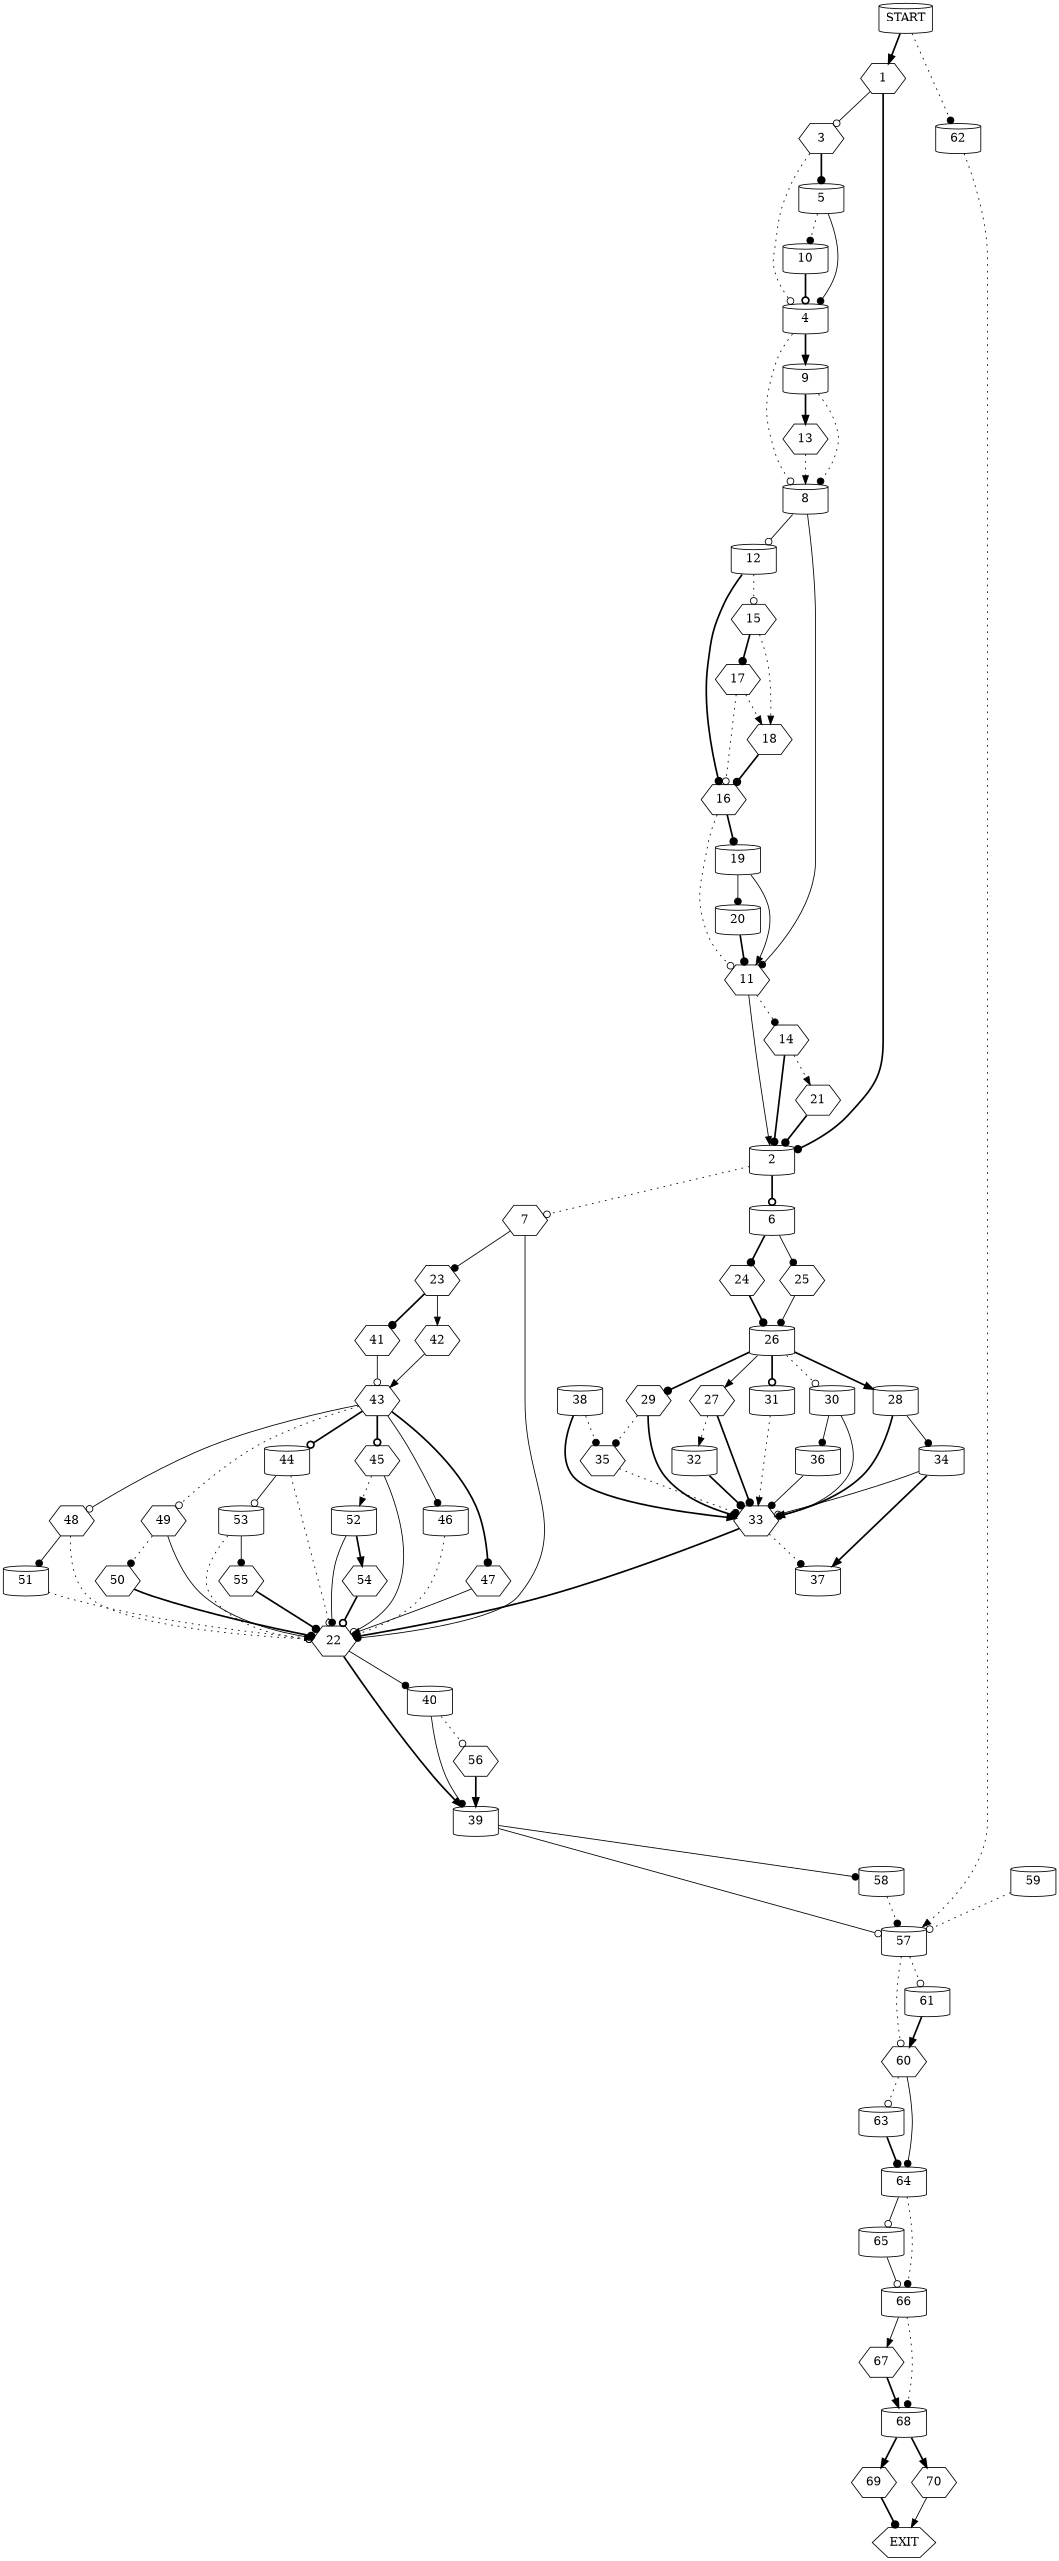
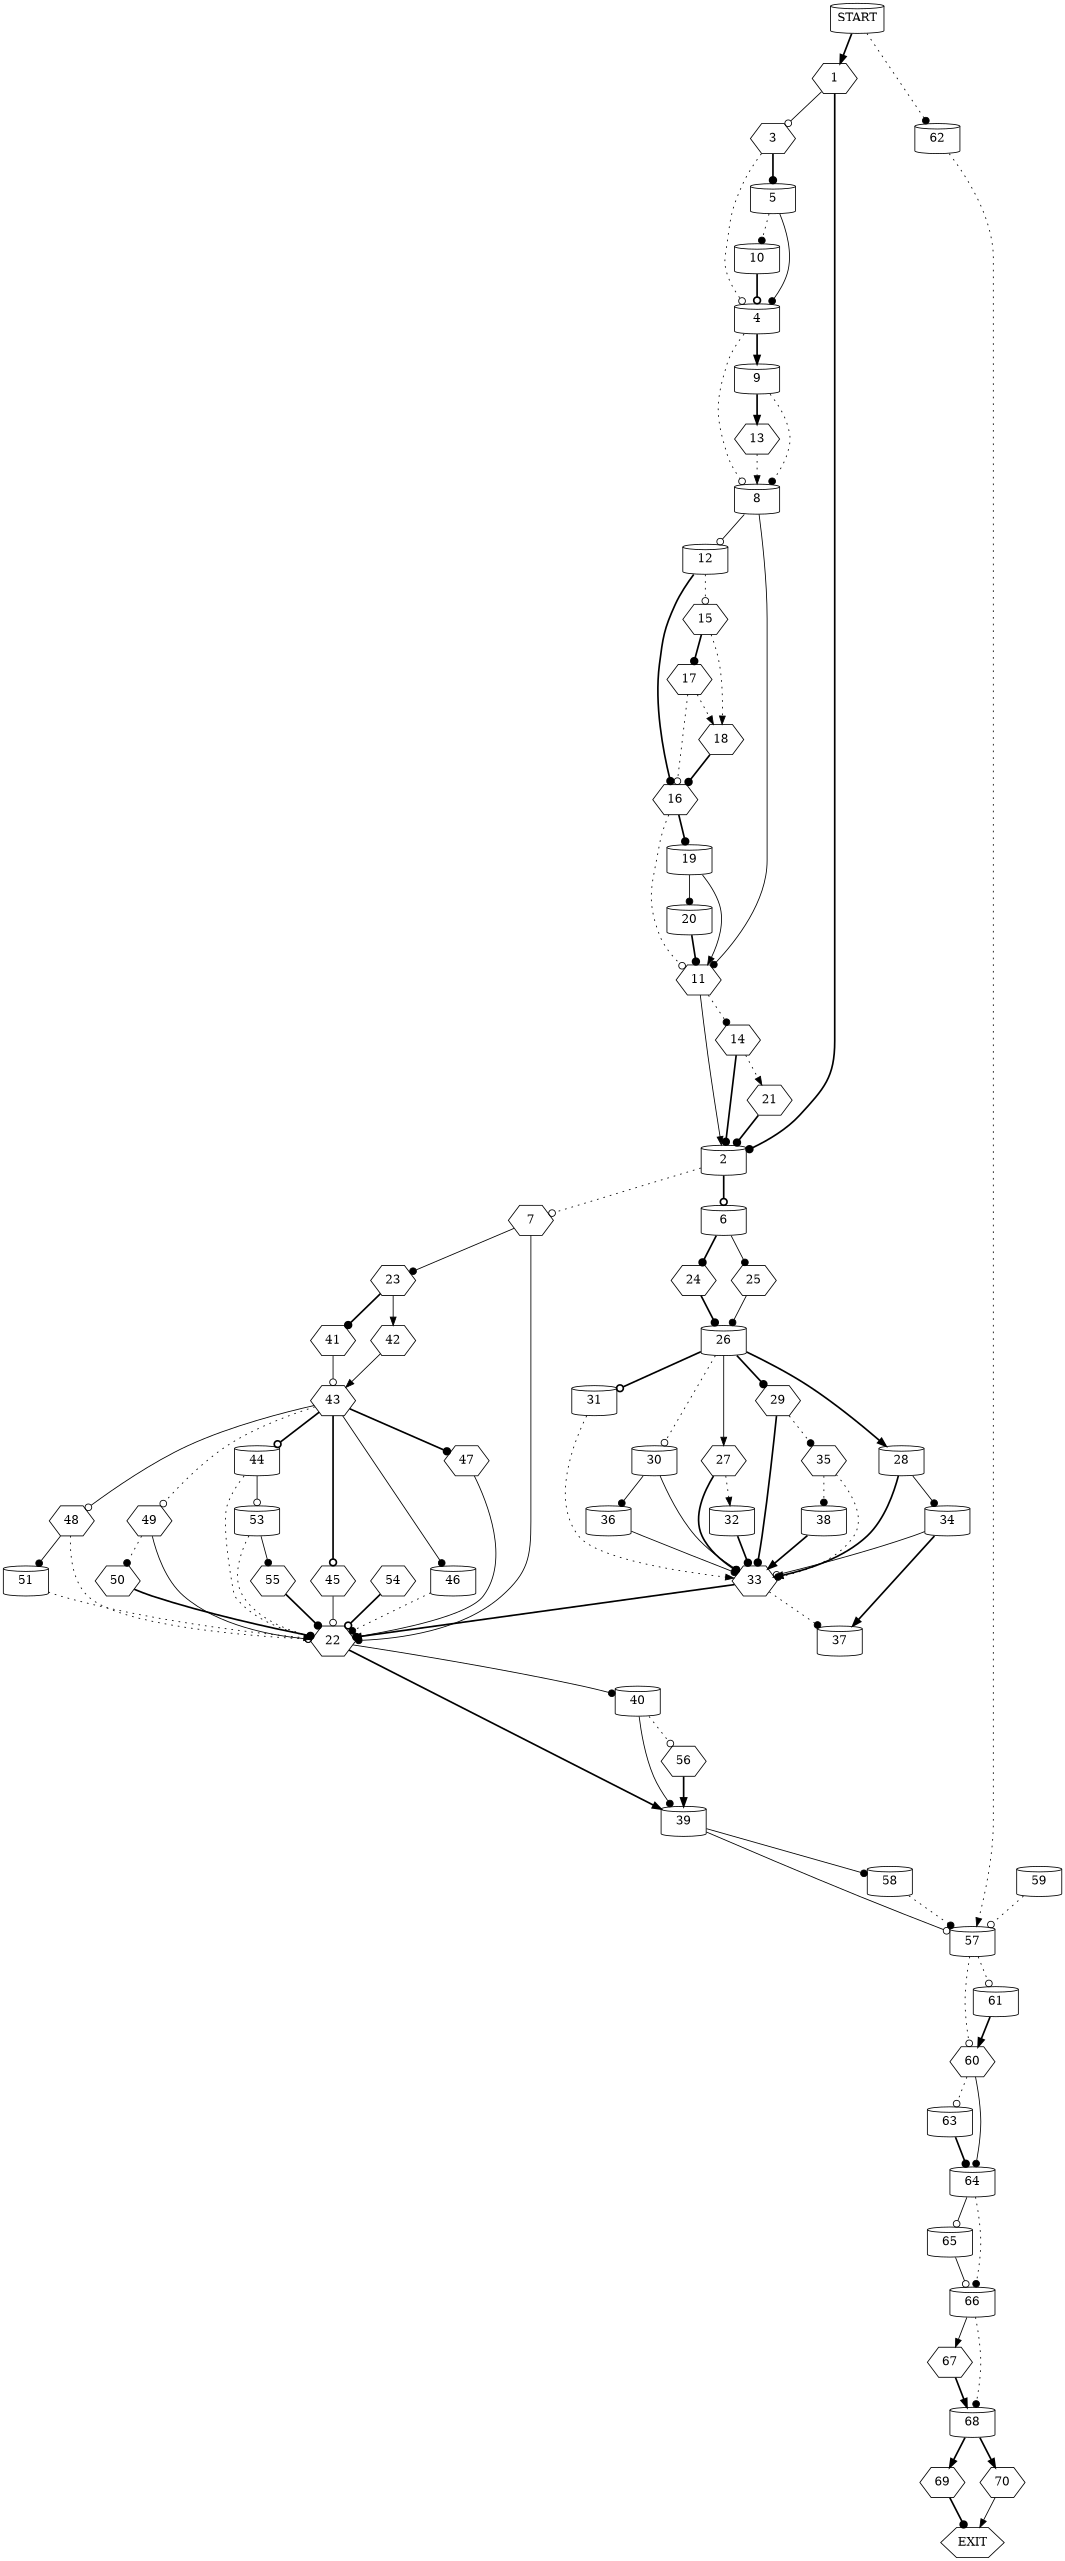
(590, 1428) -> (824, 1488)
(354, 1521) -> none
